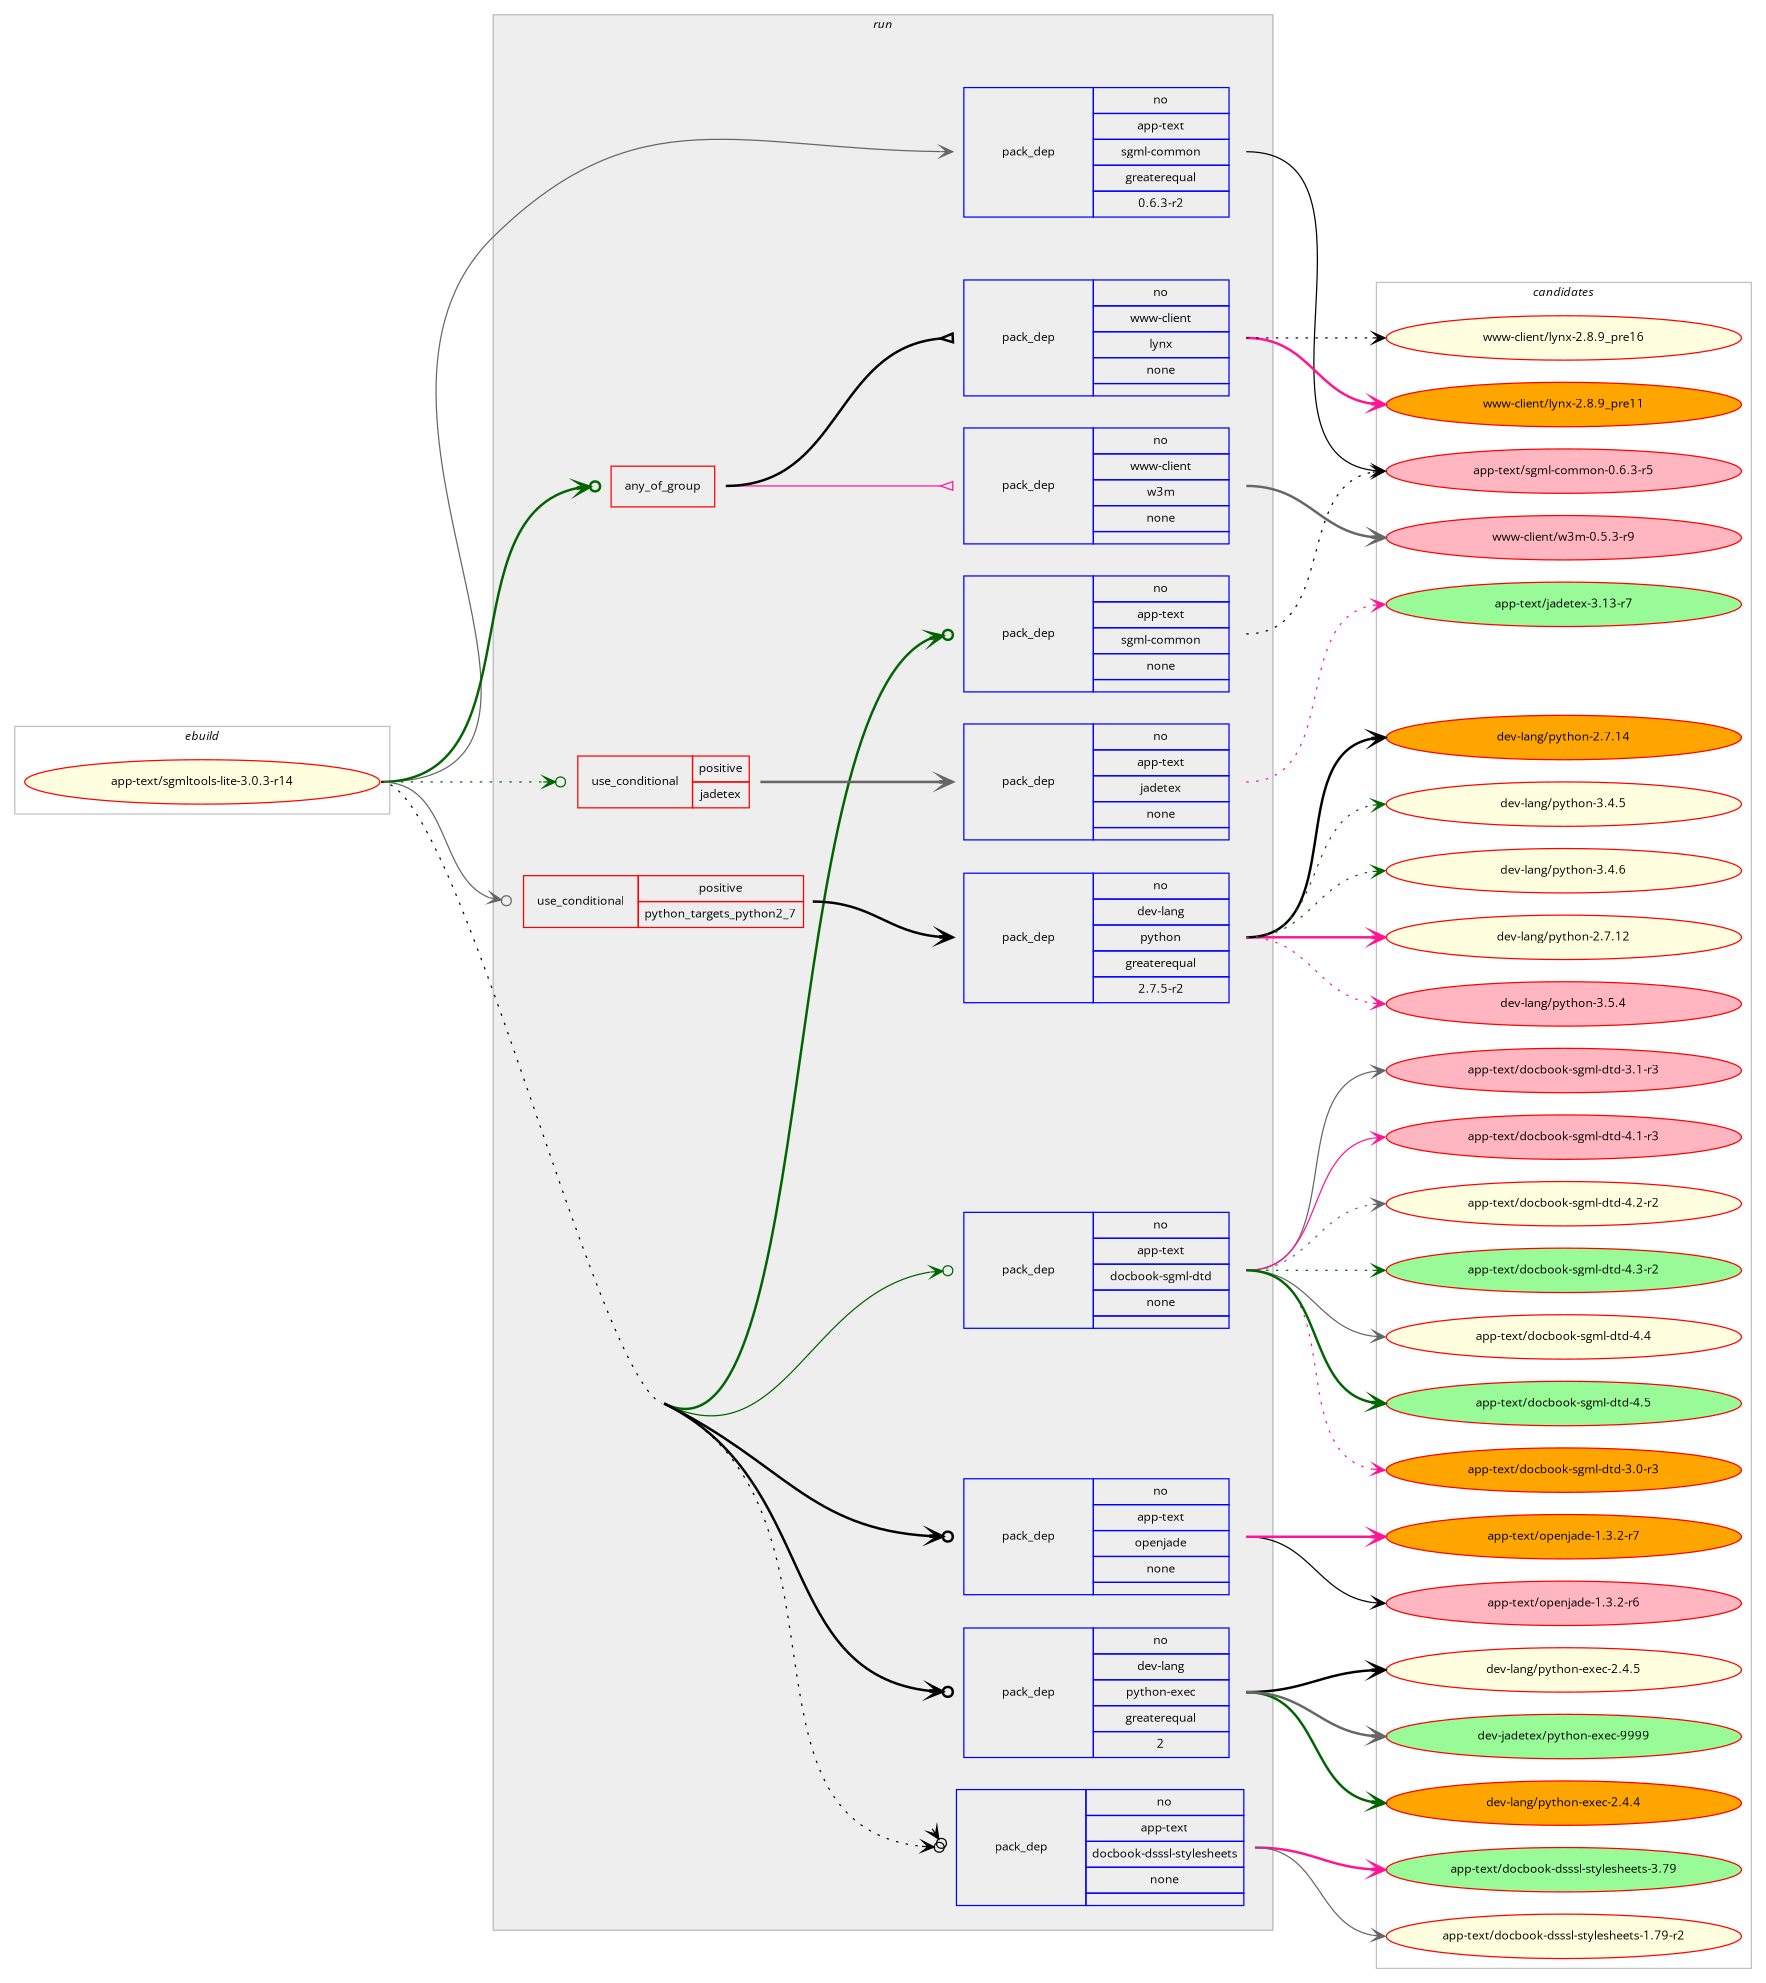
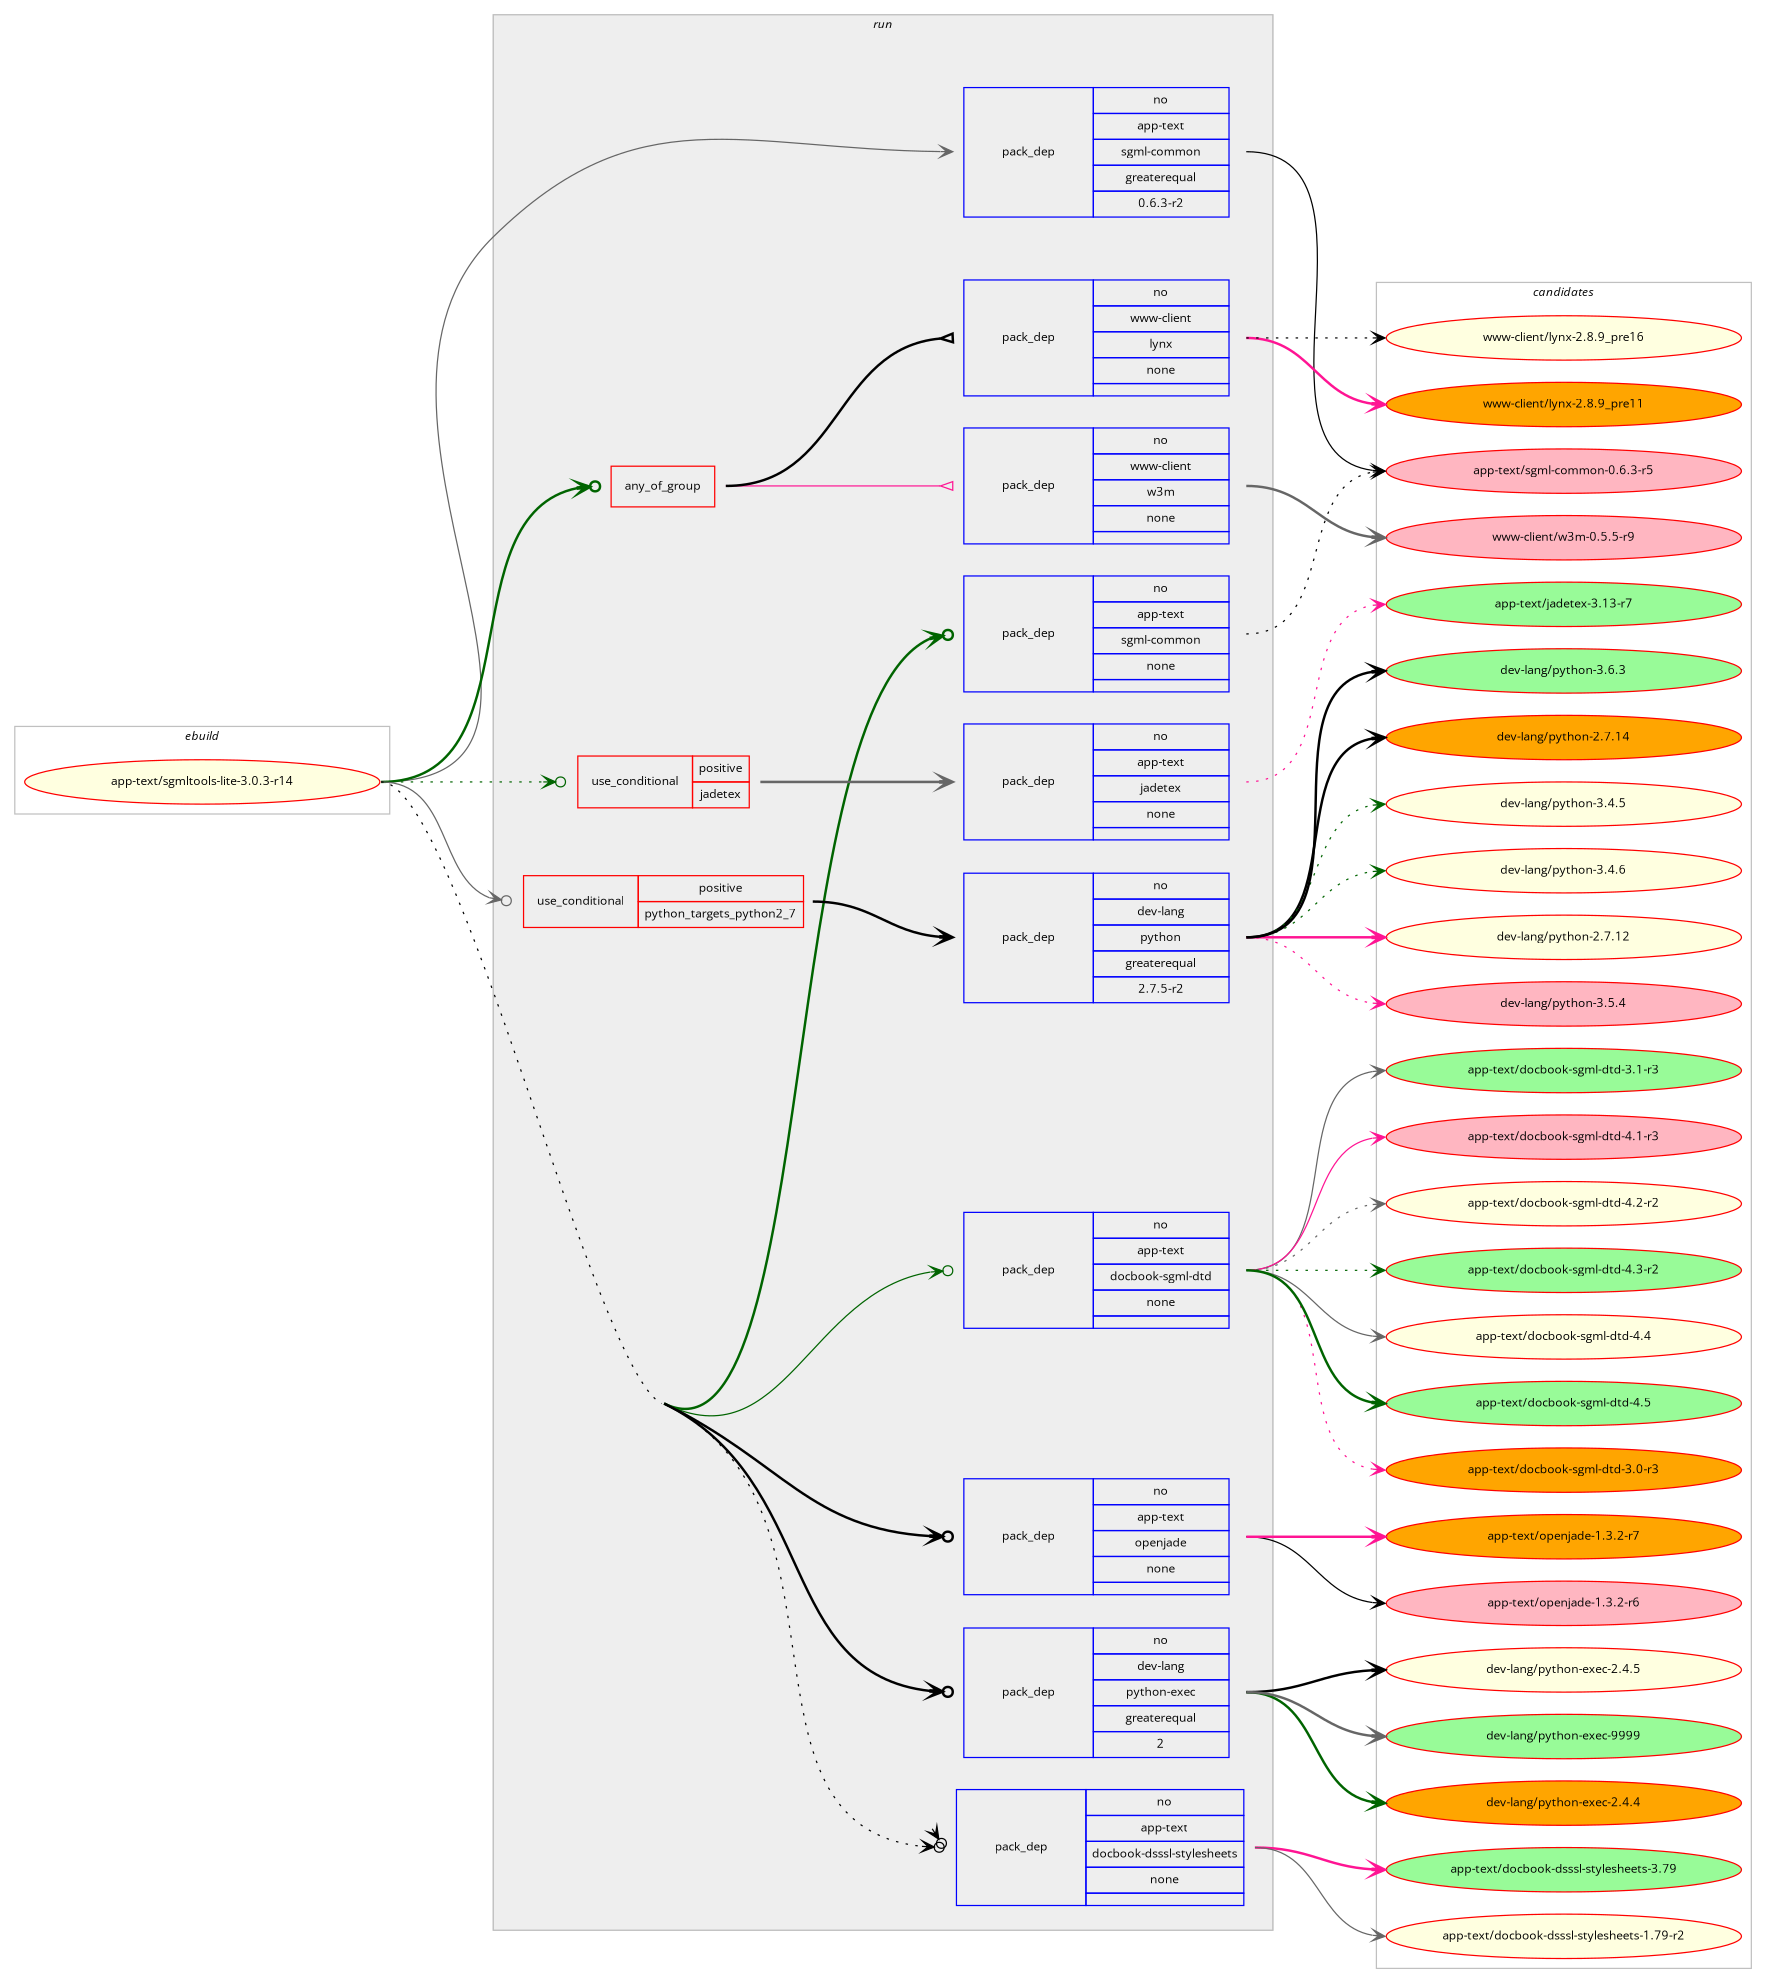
(1564, 538) -> (1564, 538)
none -> (1564, 671)
(1564, 1071) -> (1564, 1071)
(1564, 1737) -> (1564, 1737)
